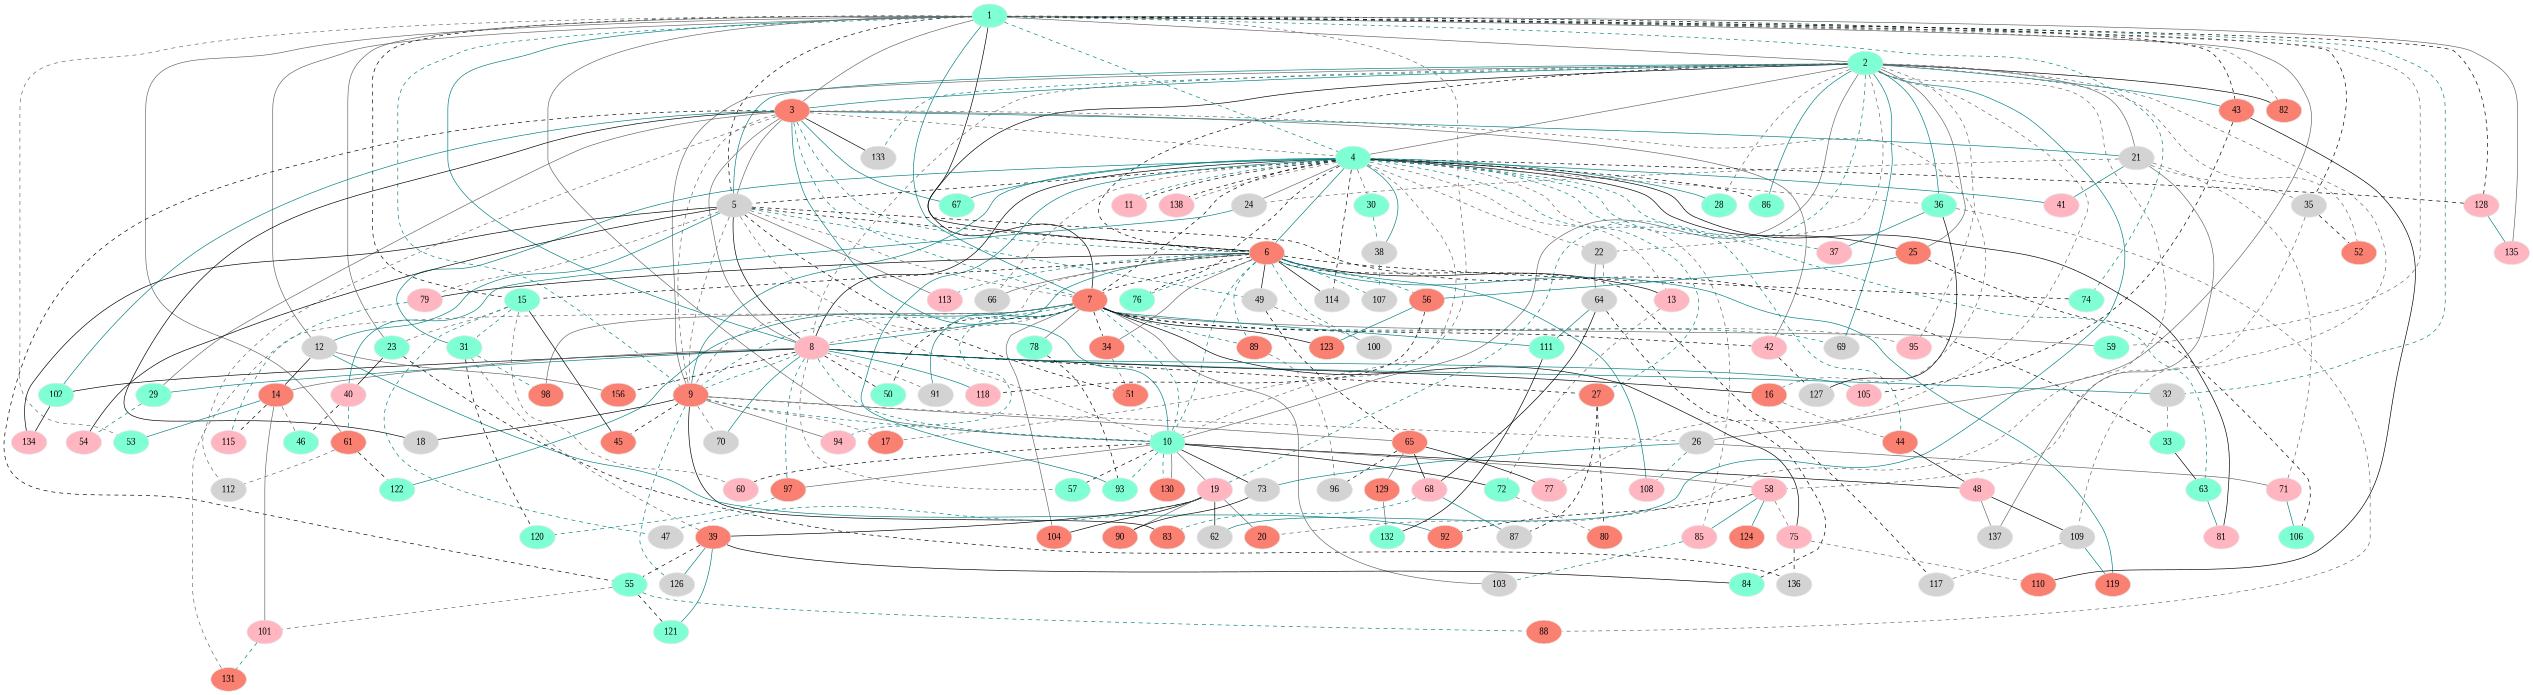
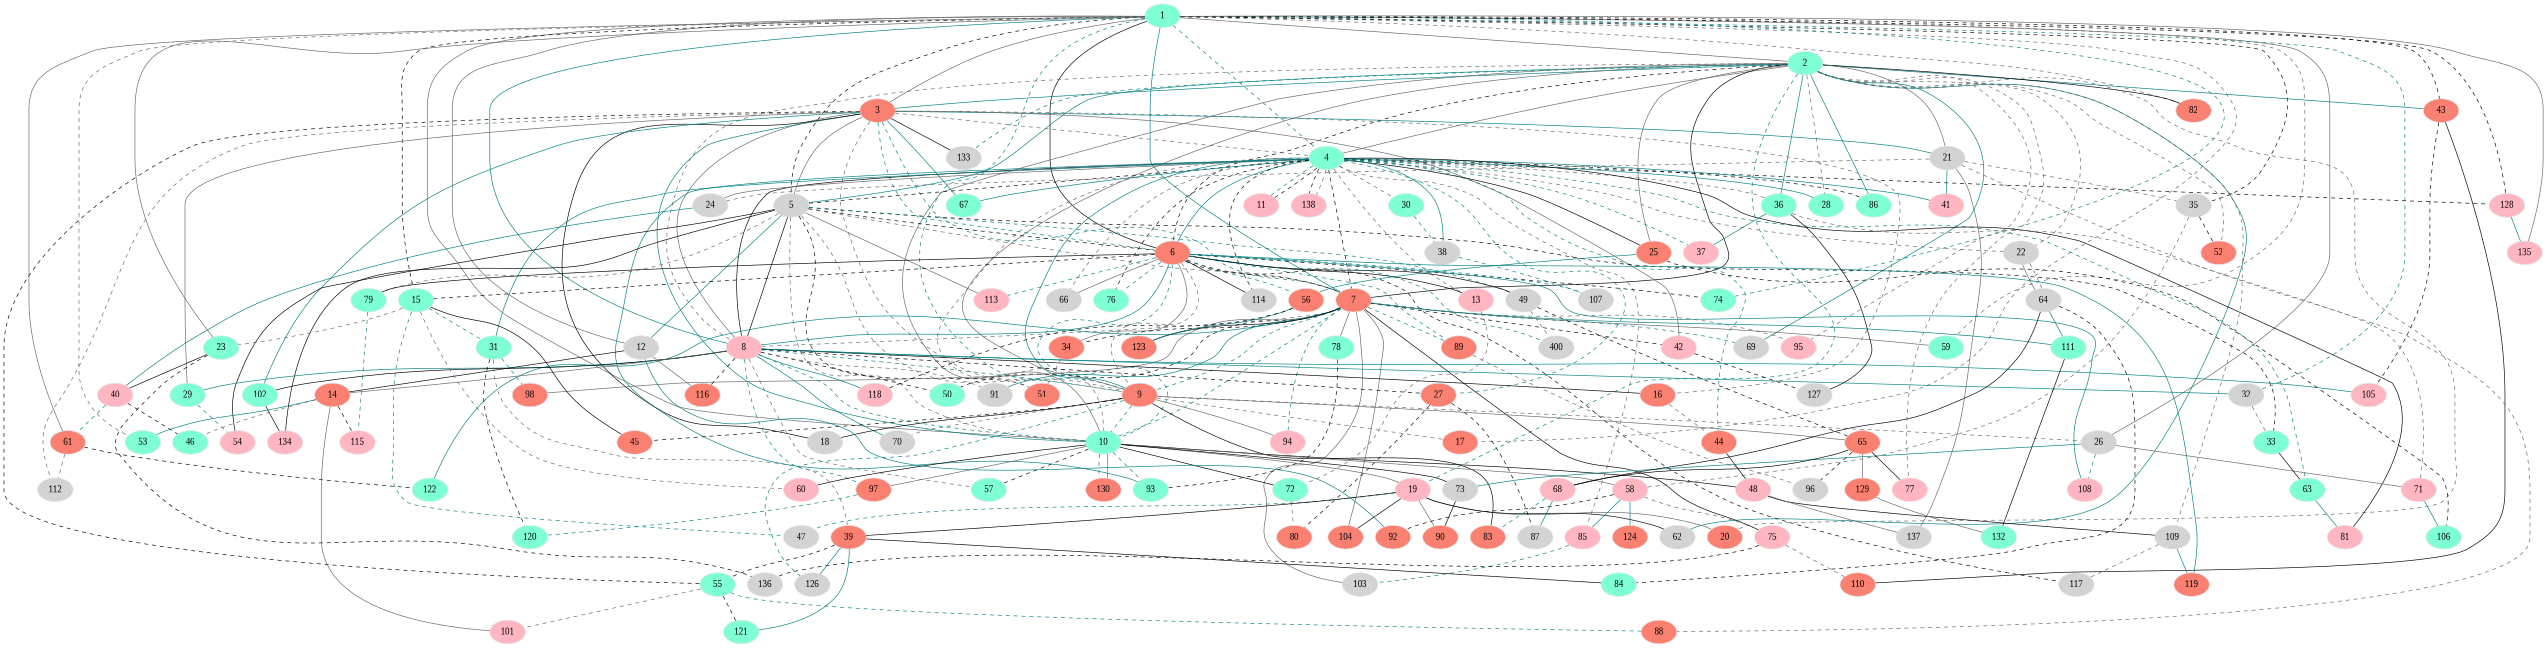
(425, 300) -> (369, 300)
(1374, 348) -> (1556, 348)
(618, 395) -> (702, 395)
(951, 455) -> (985, 457)
(229, 679) -> none
